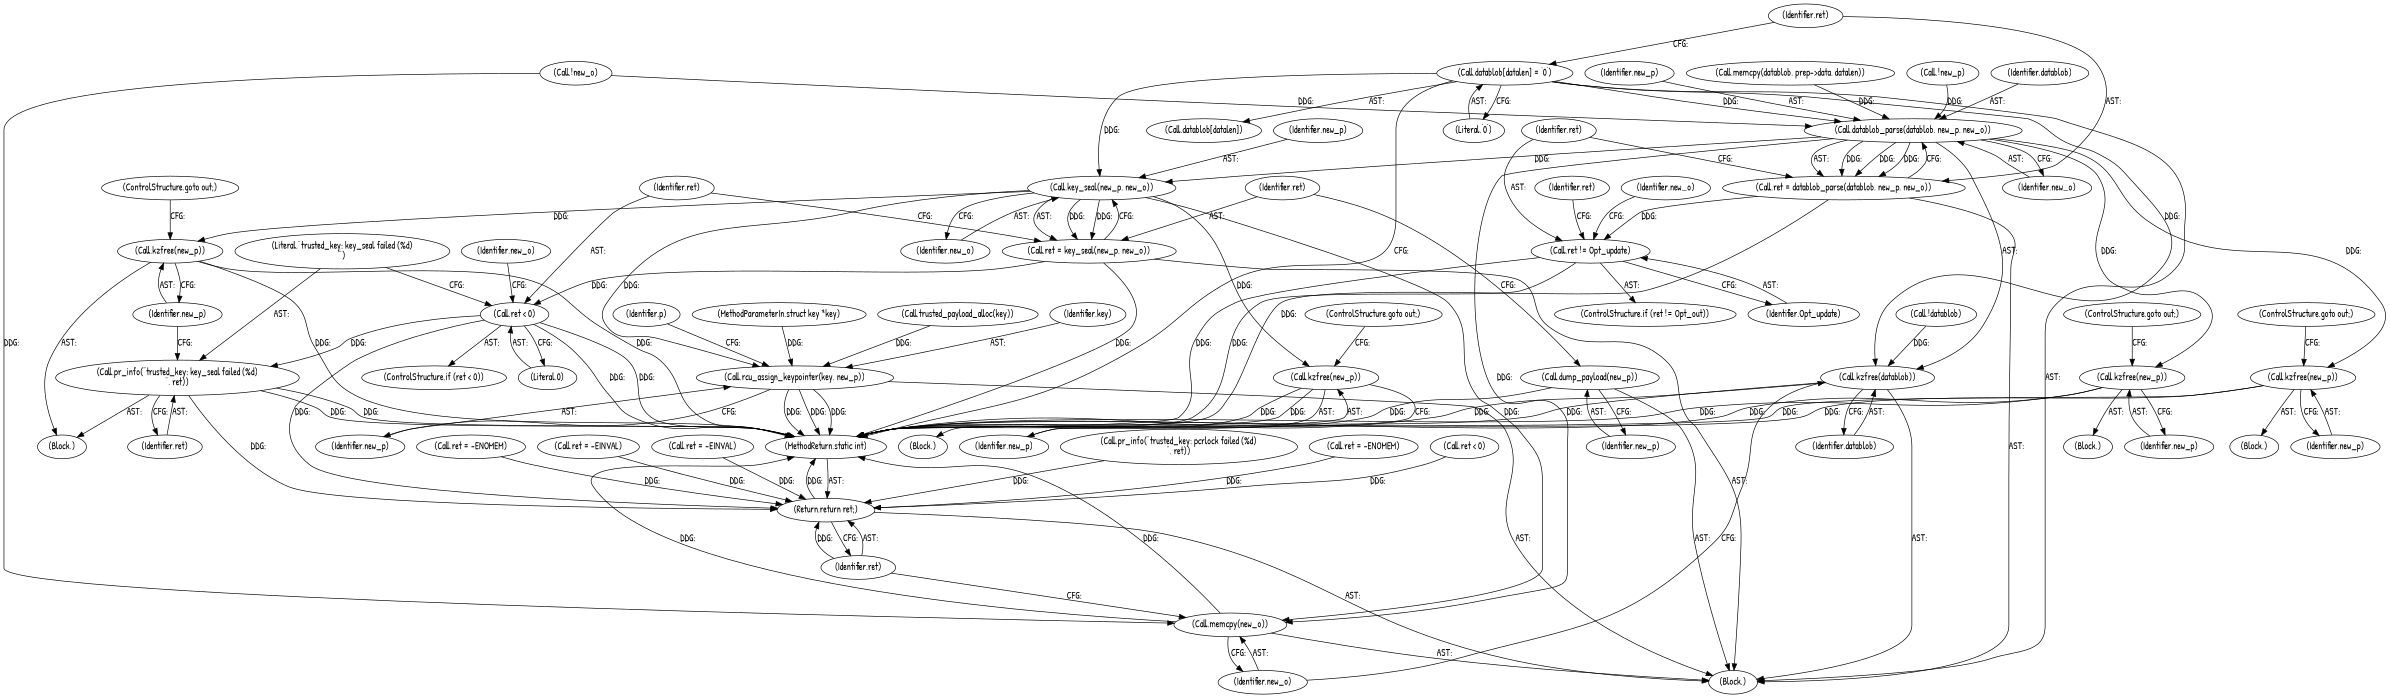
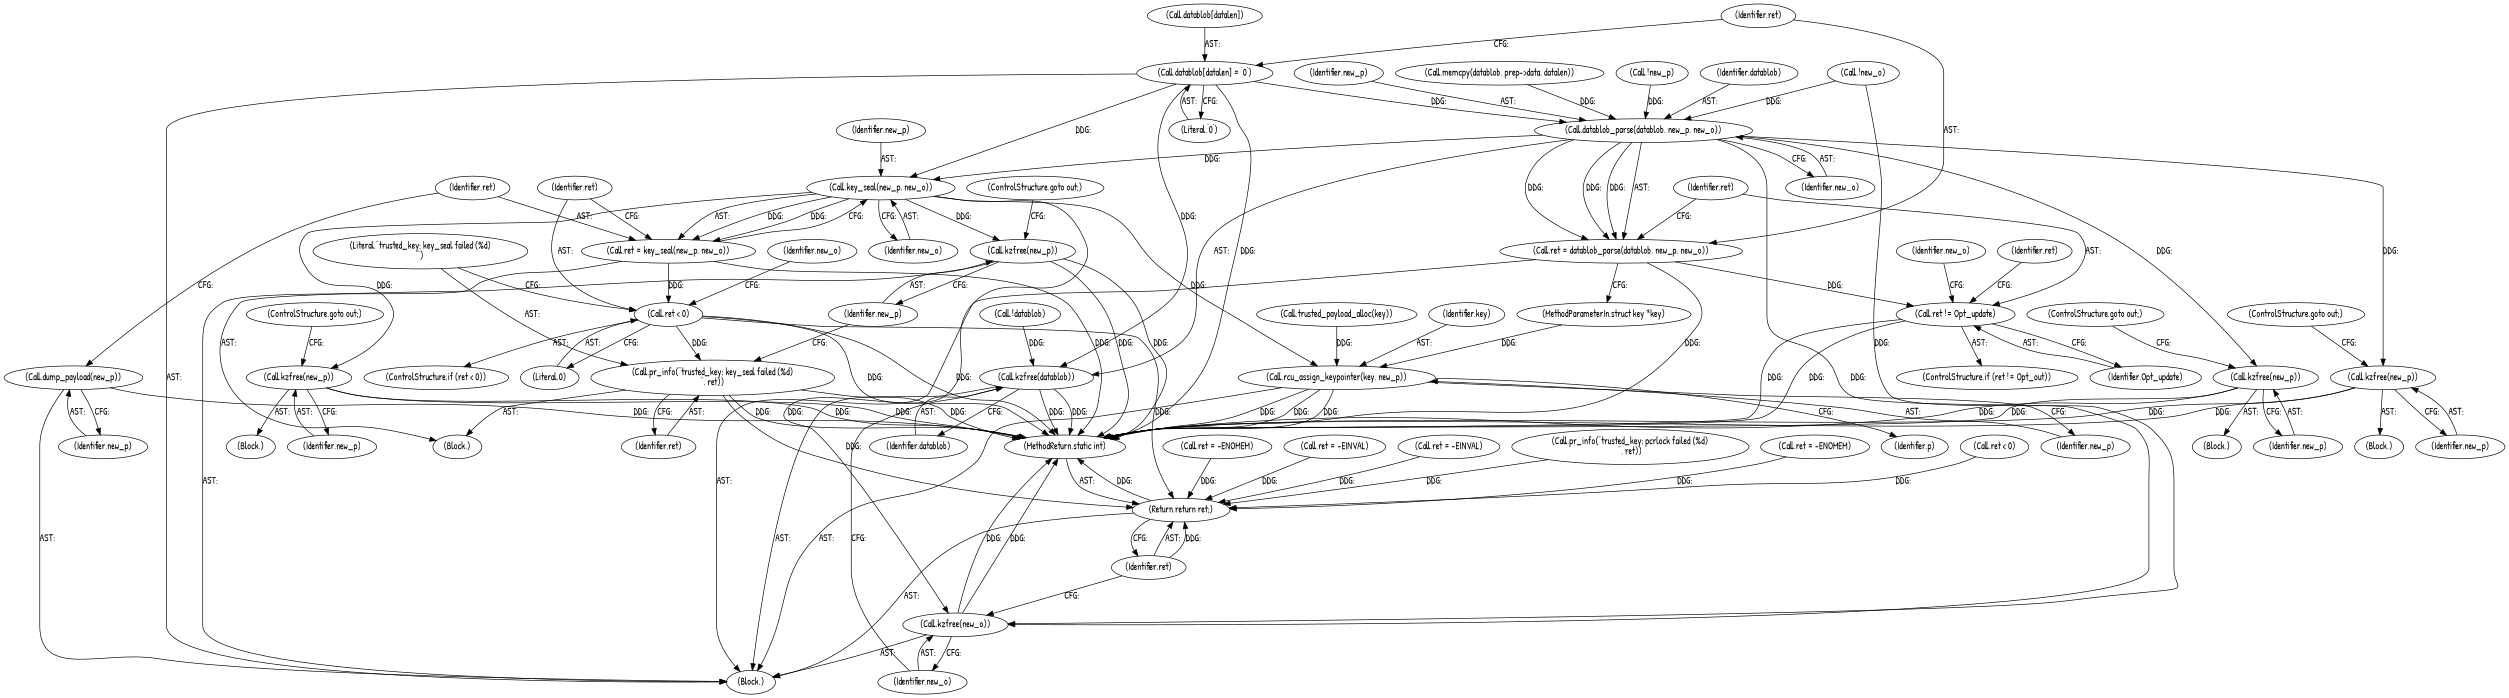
(1353, 100) -> (1205, 41)
(1923, 166) -> (1613, 280)
(1403, 251) -> (1249, 251)
(715, 344) -> (1744, 403)
(1230, 625) -> (955, 625)
